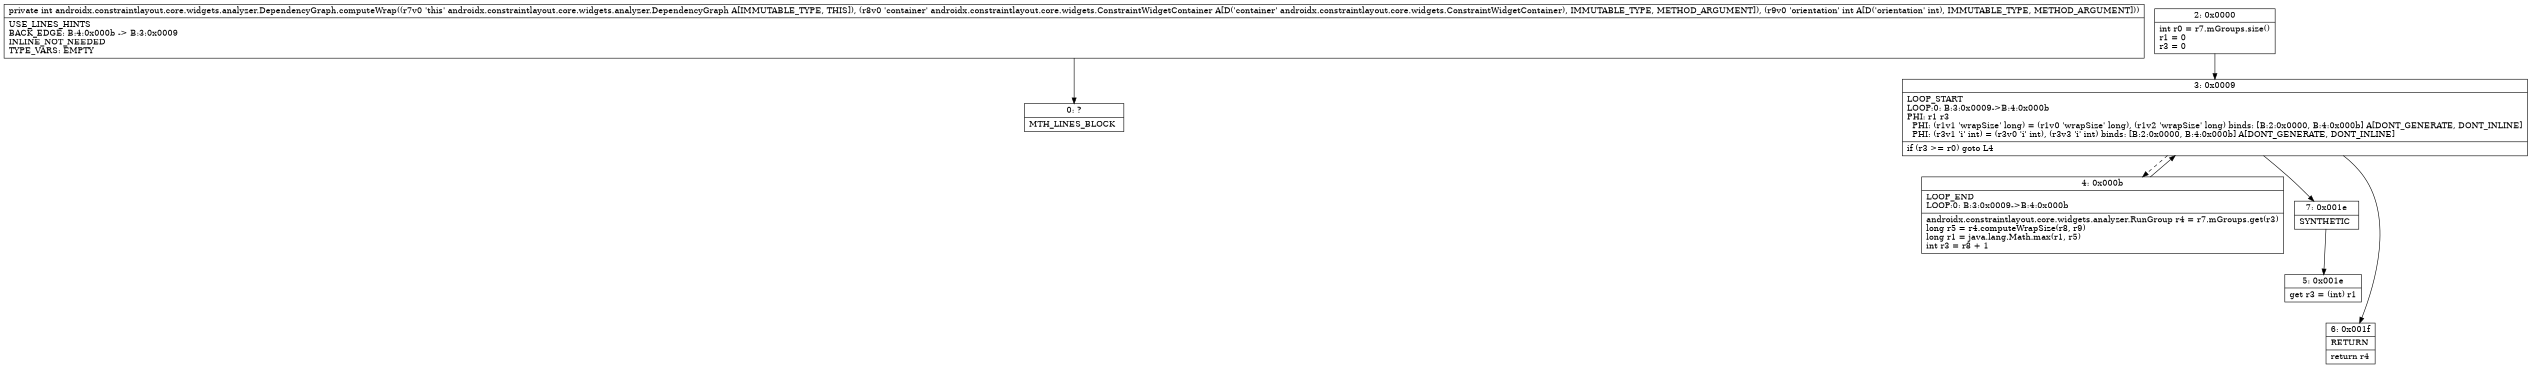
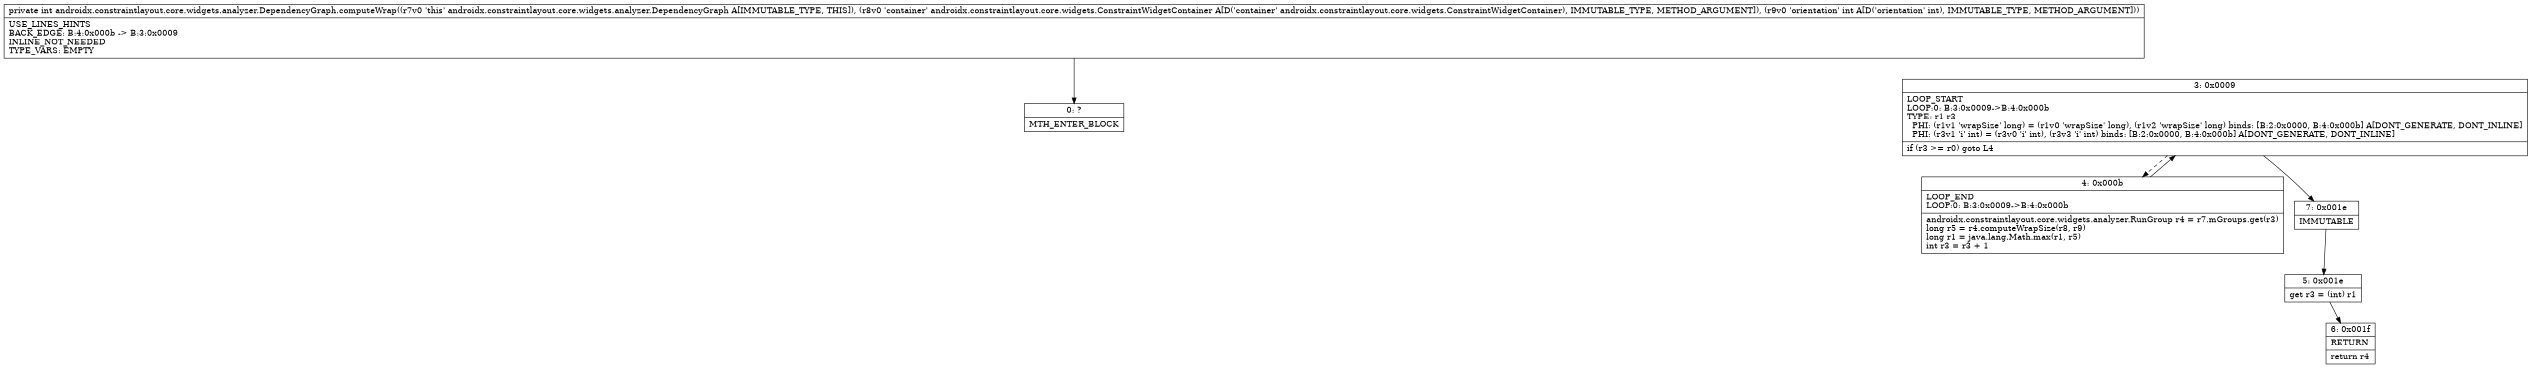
(2215, 31) -> none
(1930, 117) -> (1933, 117)
(1072, 124) -> (1074, 124)
(2325, 222) -> (2327, 222)
(2380, 232) -> (2334, 310)
(1958, 246) -> (1958, 246)
